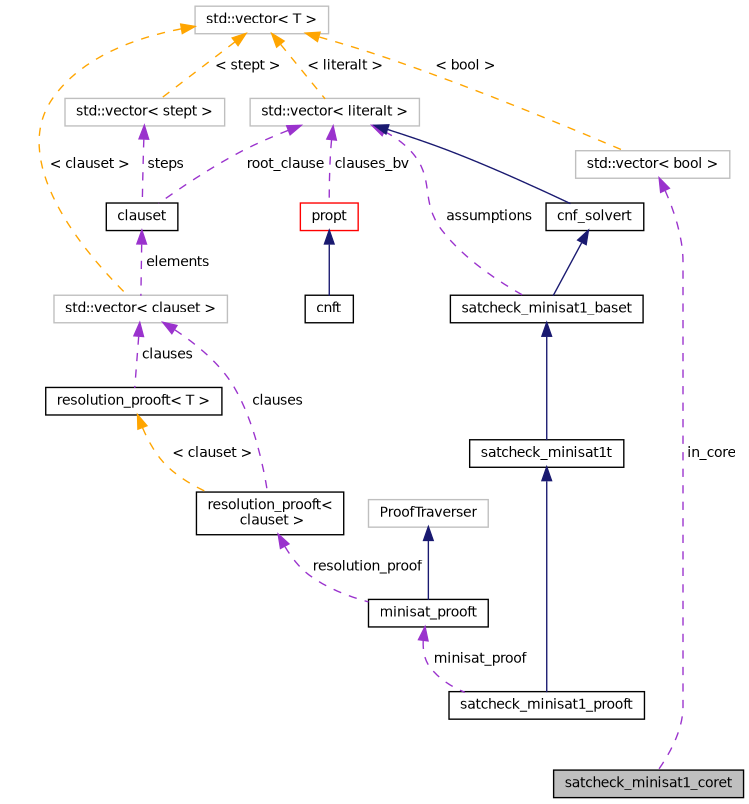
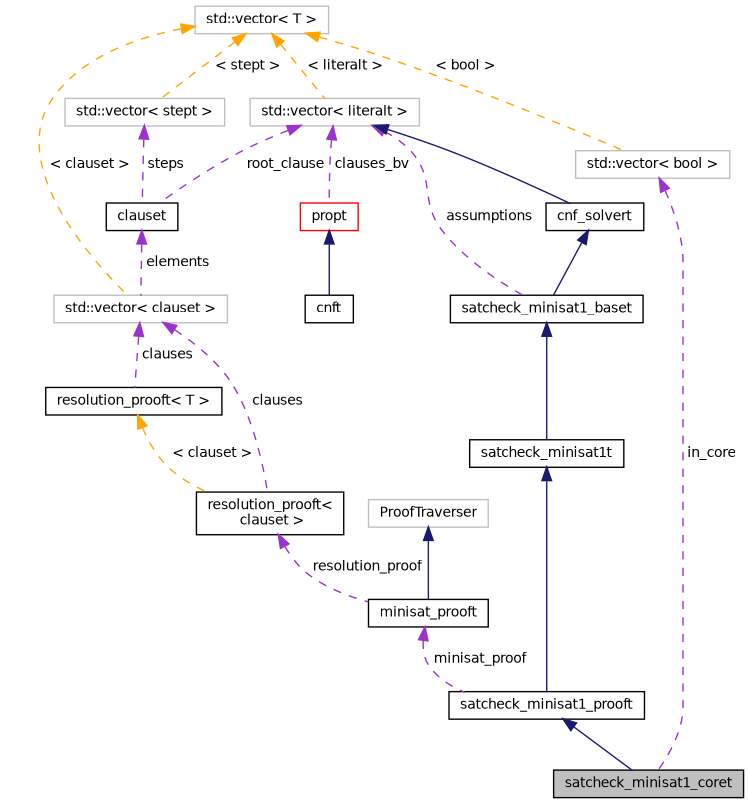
none -> (603, 749)
